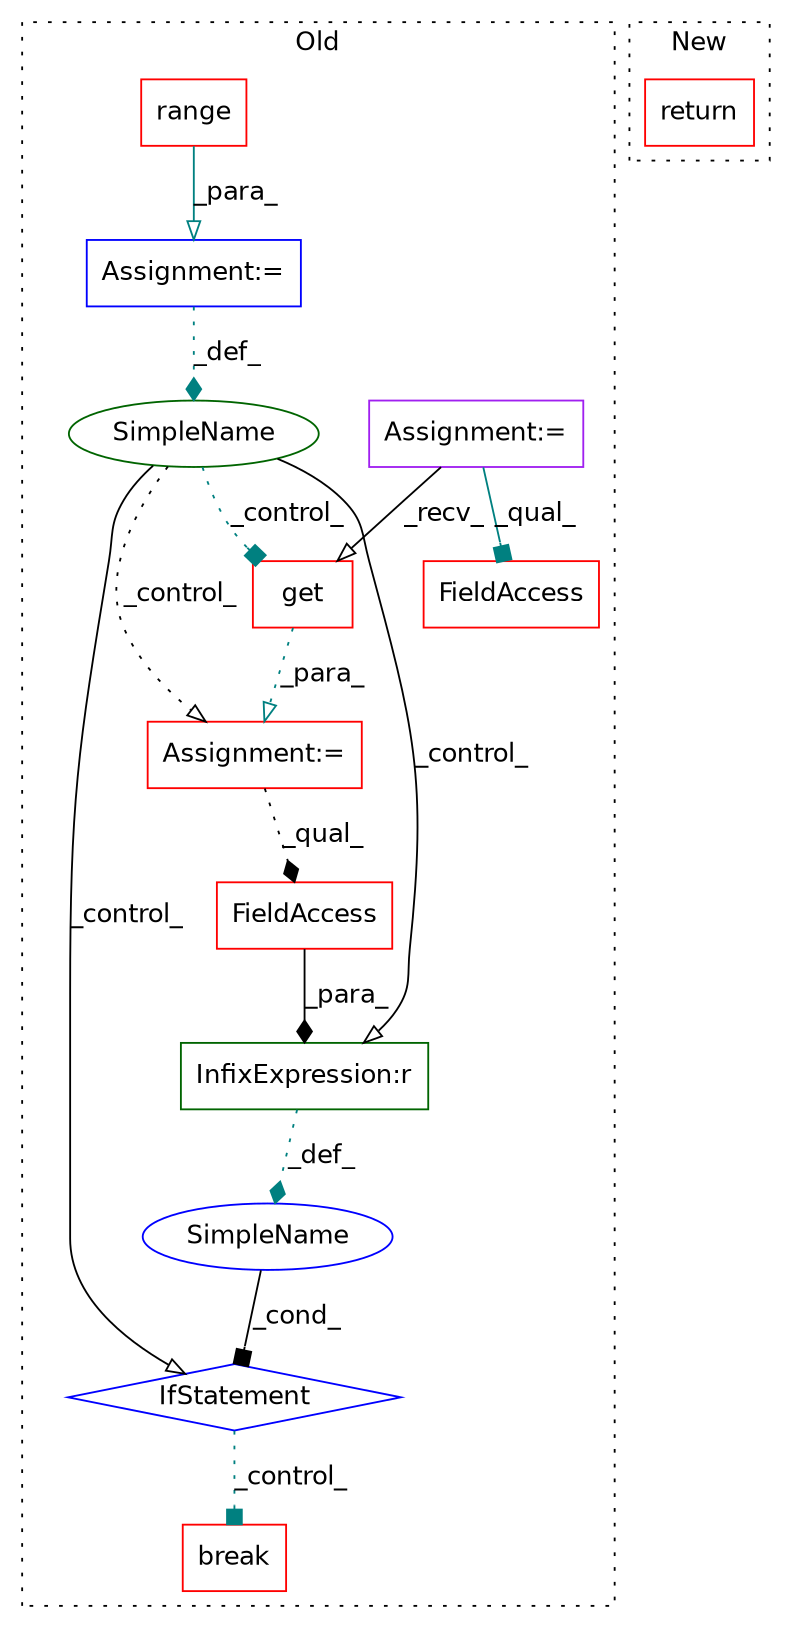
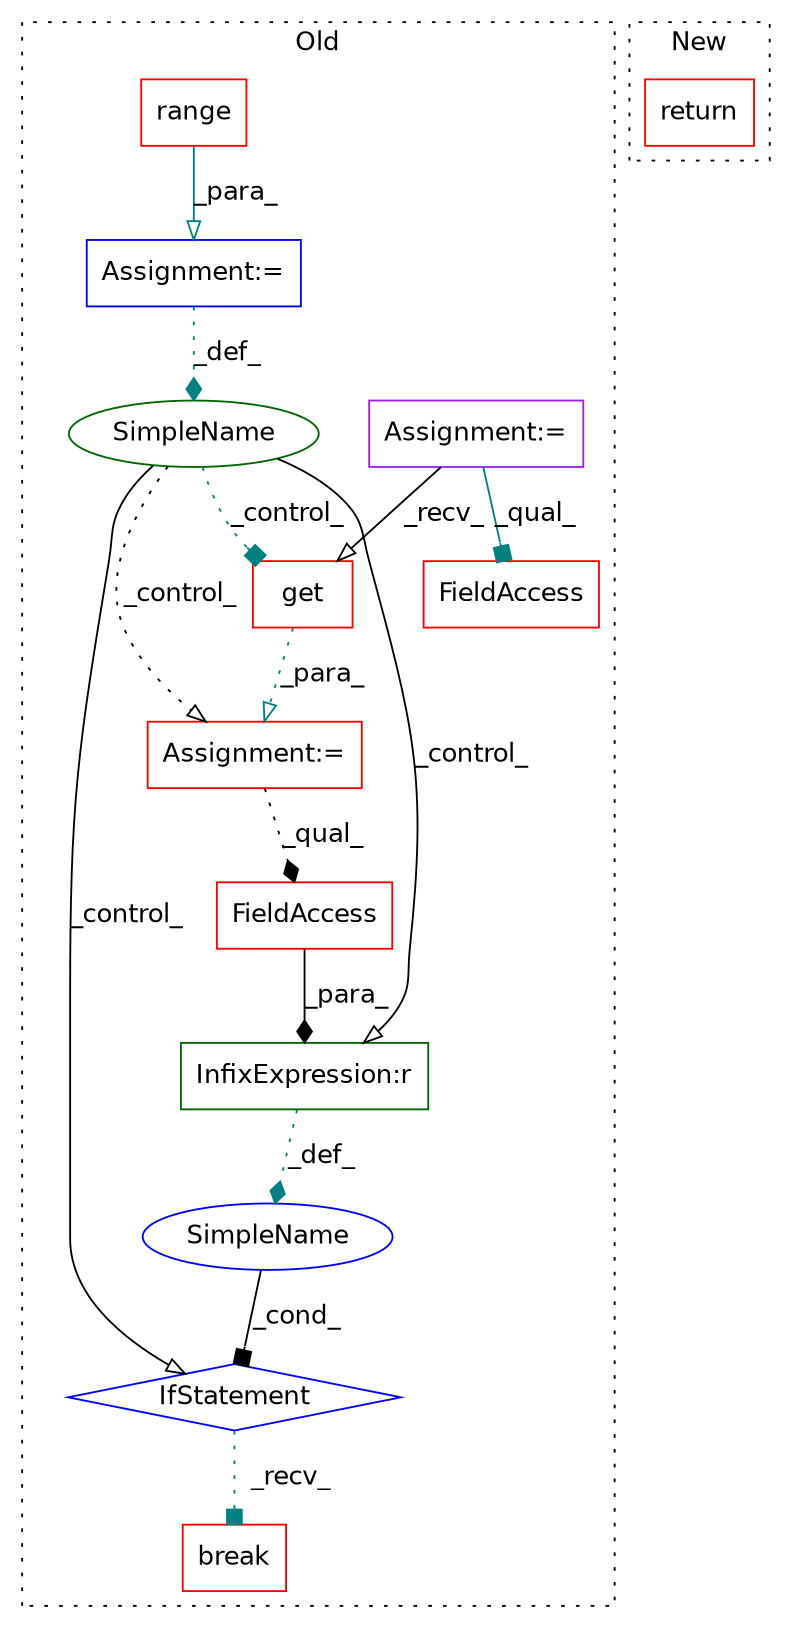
(291, 1478) -> (291, 1478)
